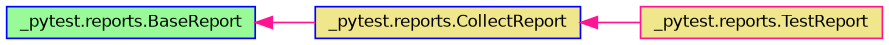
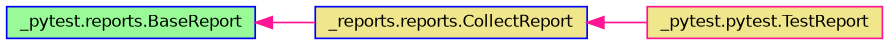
(448, 23) -> (451, 23)
(761, 23) -> (765, 23)
